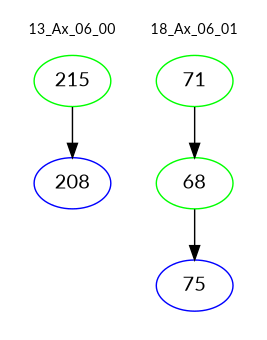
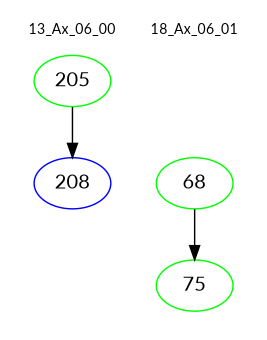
(72, 81) -> (72, 81)
(195, 81) -> none
(195, 286) -> (195, 286)
